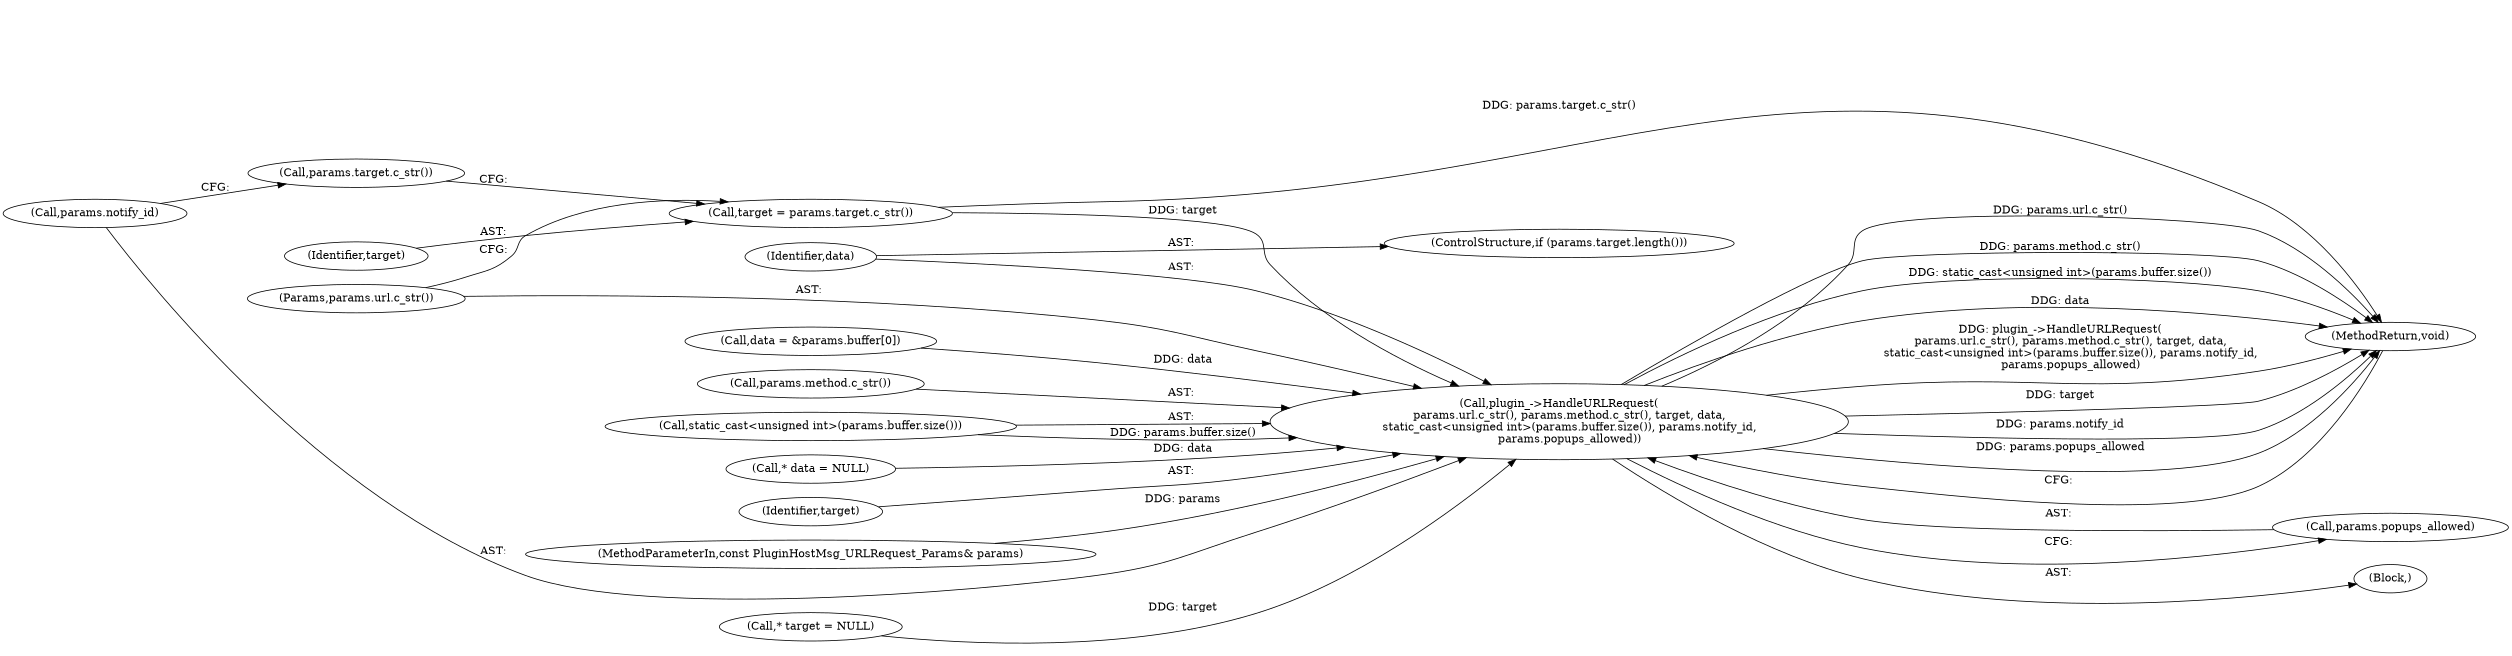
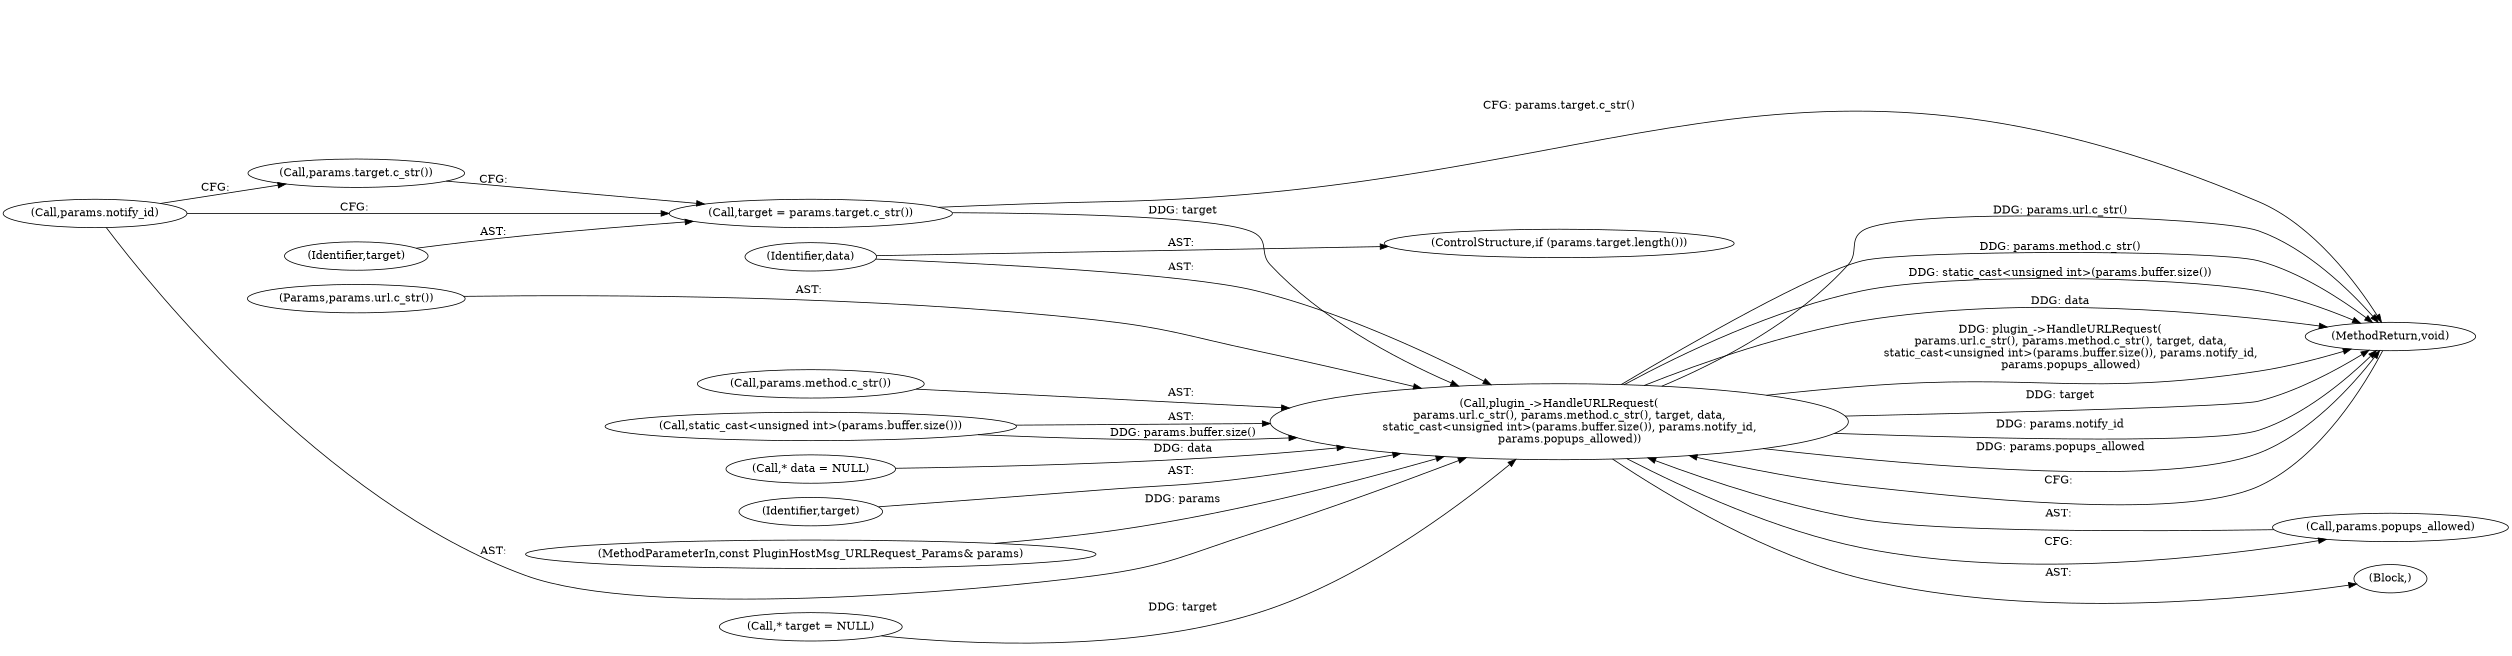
(1559, 106) -> (1559, 106)
(563, 219) -> (424, 213)
(811, 341) -> none
